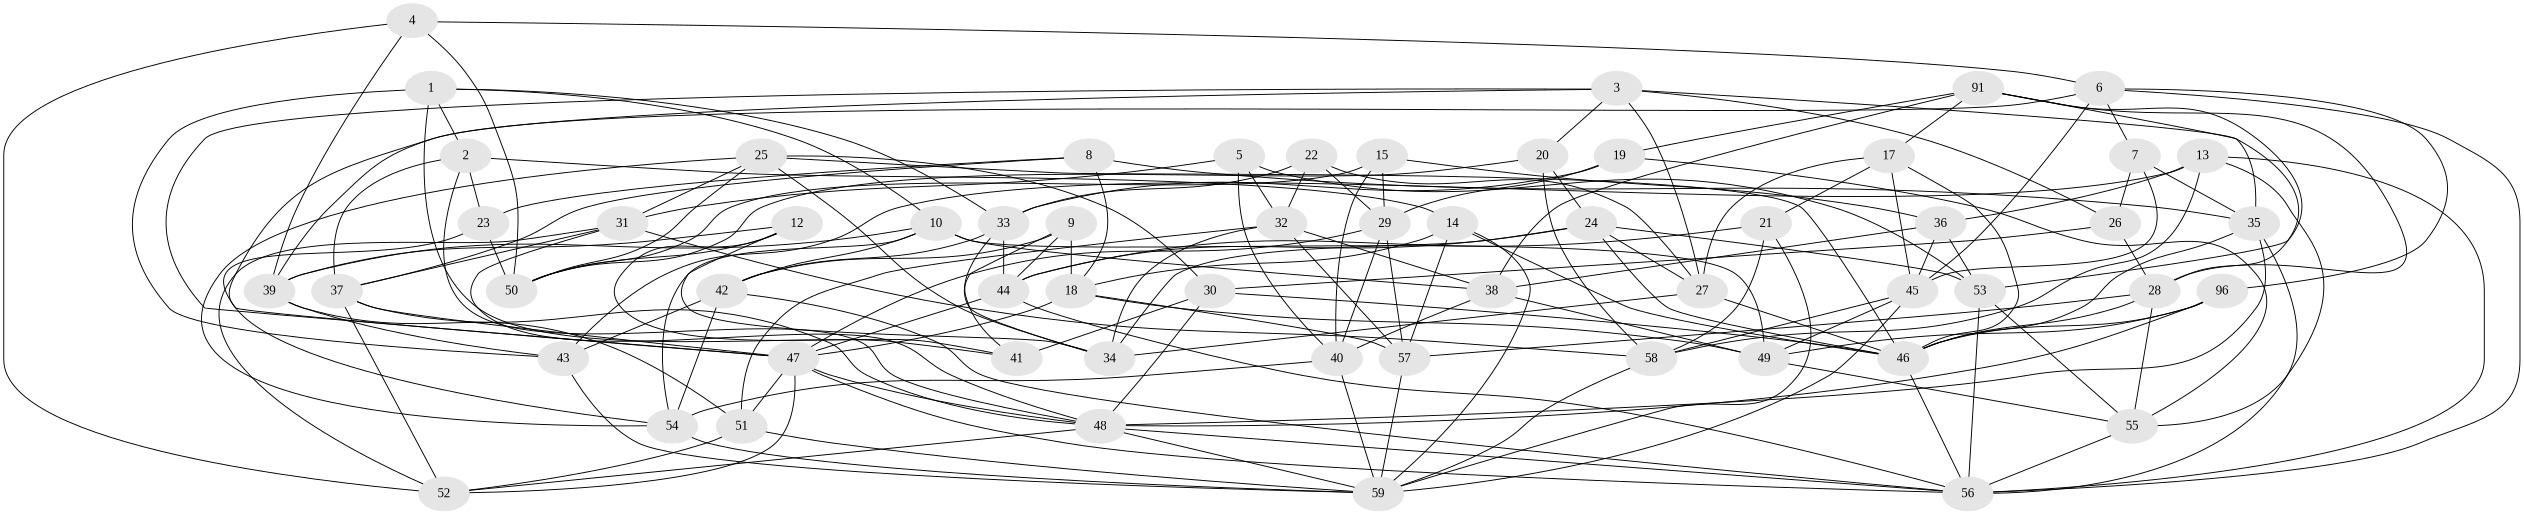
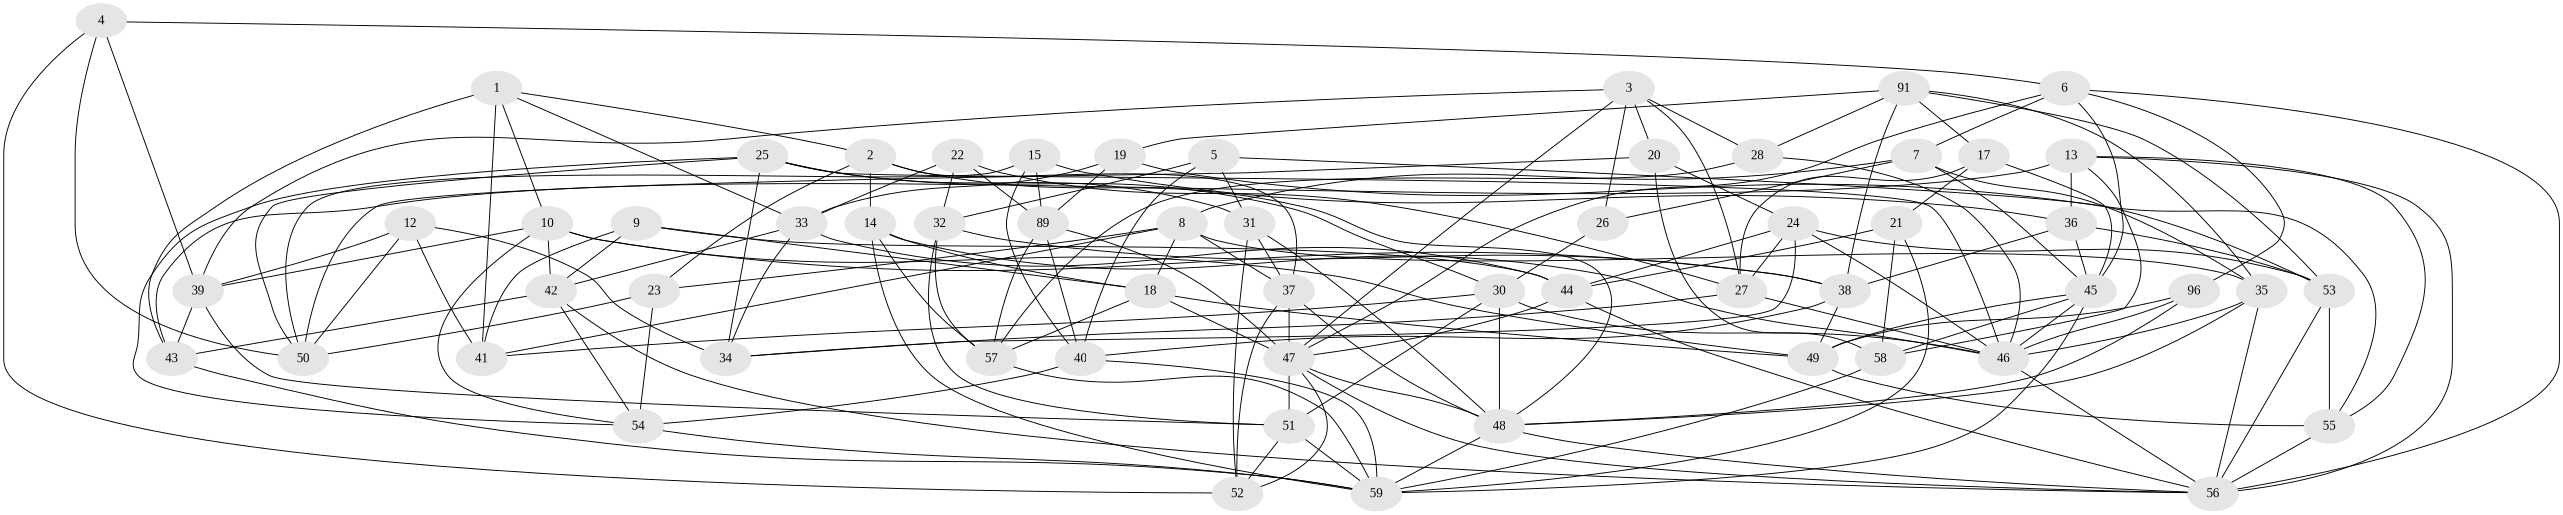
none -> (1545, 176)
(1385, 223) -> (1043, 223)
(1168, 257) -> none
(2135, 257) -> none
(2009, 258) -> (2035, 334)
none -> (832, 291)
(1156, 329) -> none
none -> (1394, 359)
(2143, 359) -> none
(833, 454) -> none
